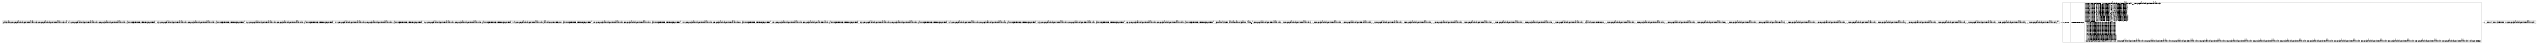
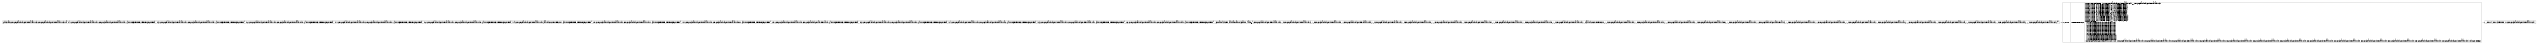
(2091, 22) -> (2091, 22)
